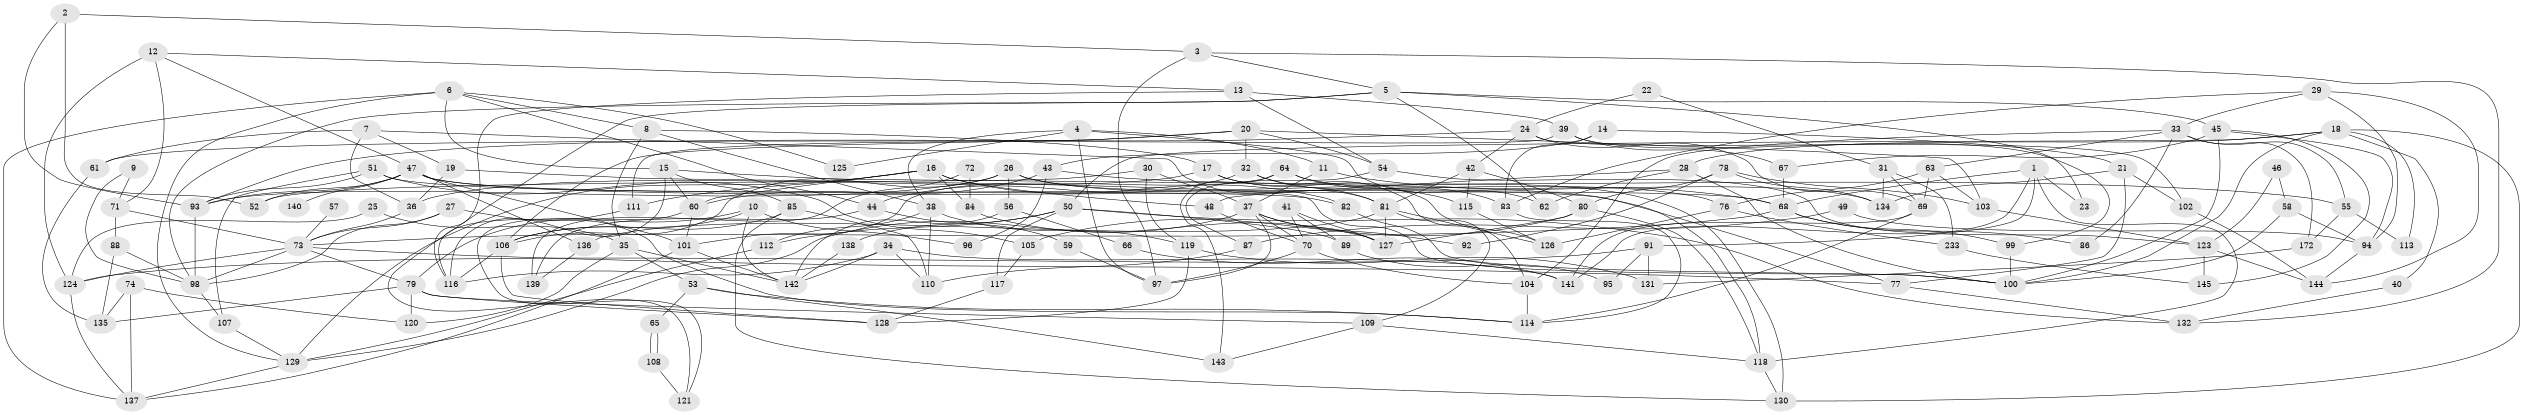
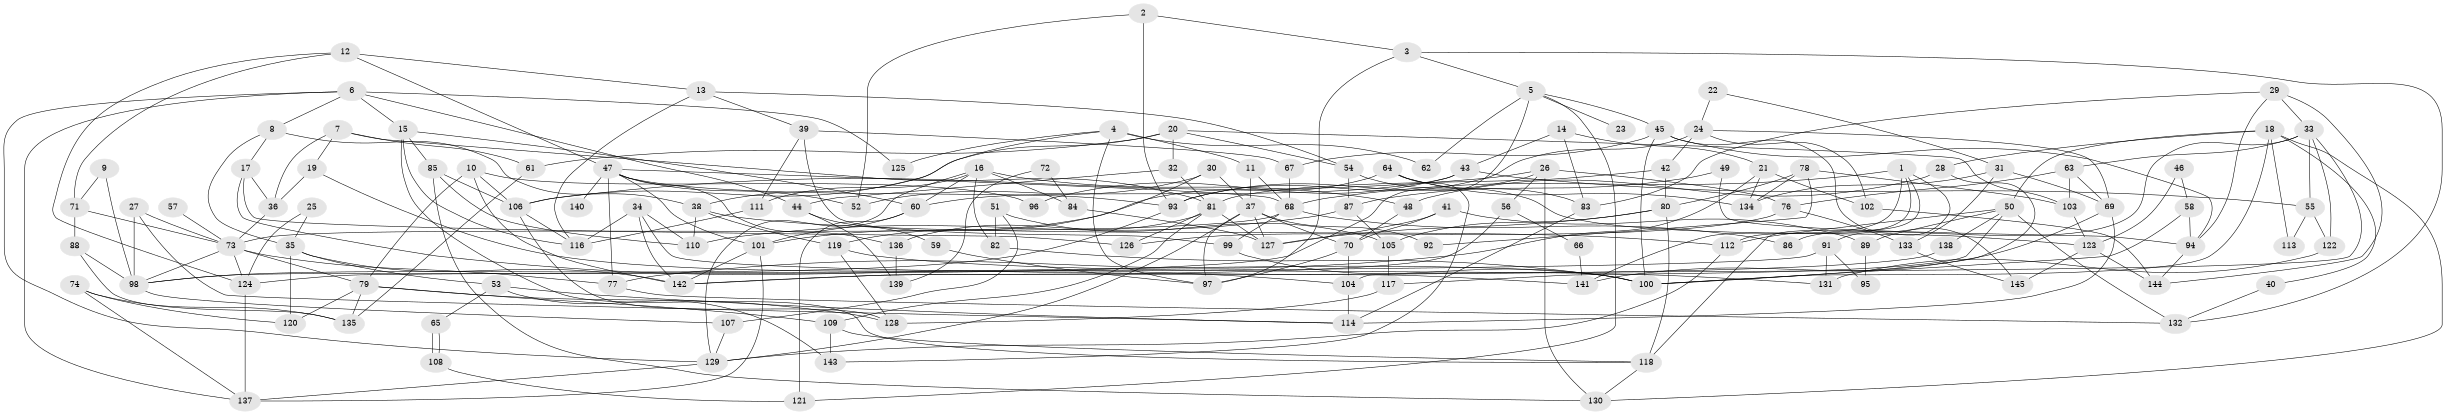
(1612, 184) -> none
(292, 188) -> none
(2059, 188) -> (1844, 233)
(1466, 207) -> none
none -> (1366, 225)
(1952, 246) -> (1905, 246)
(2306, 246) -> (2330, 246)
